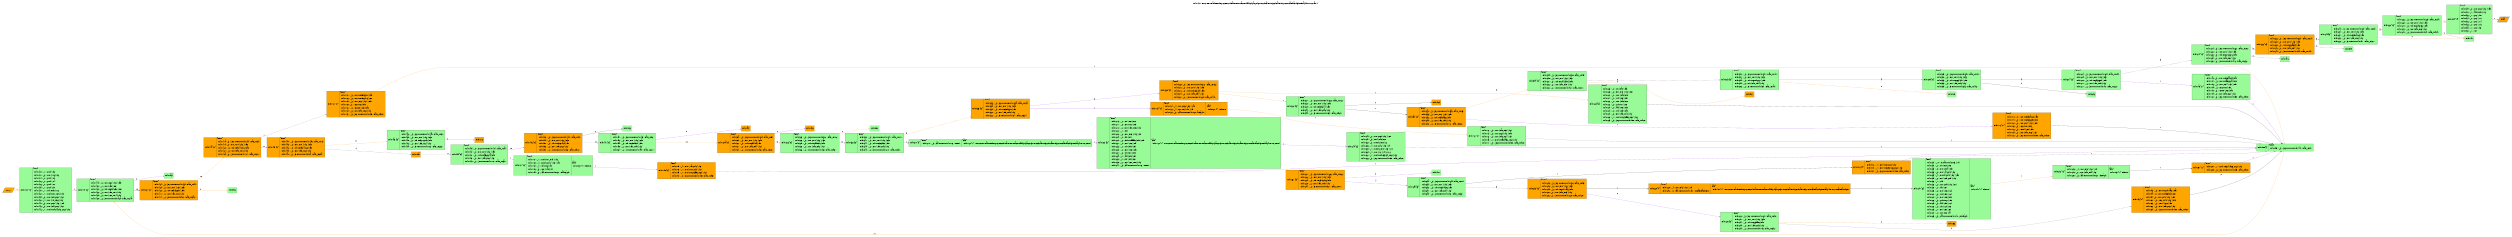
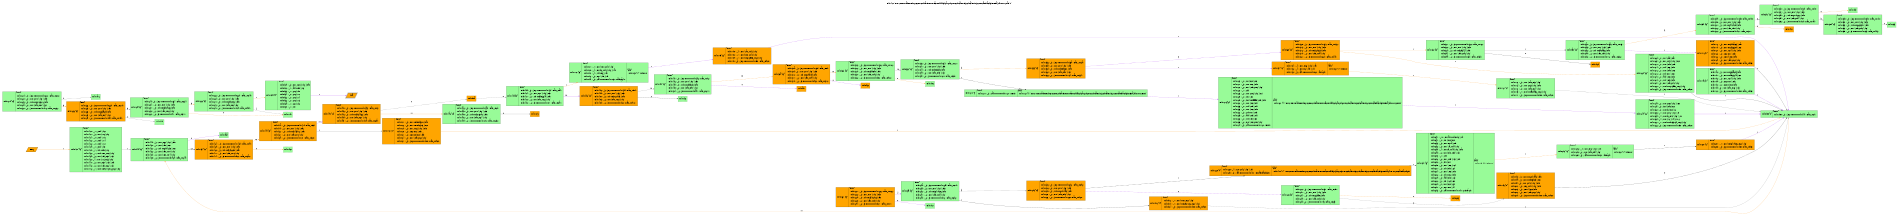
(2091, 80) -> none
(1436, 117) -> (1595, 50)
